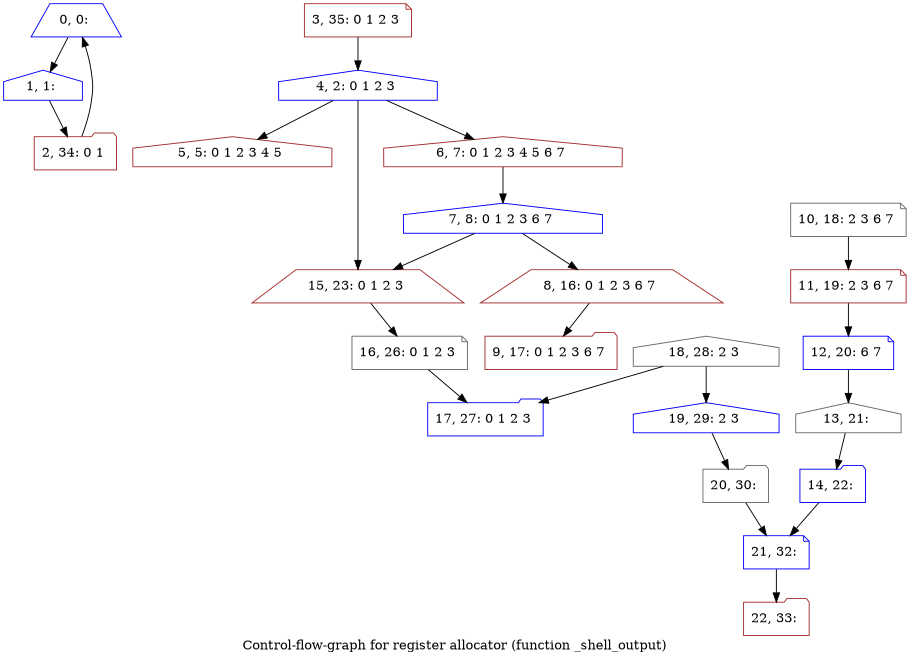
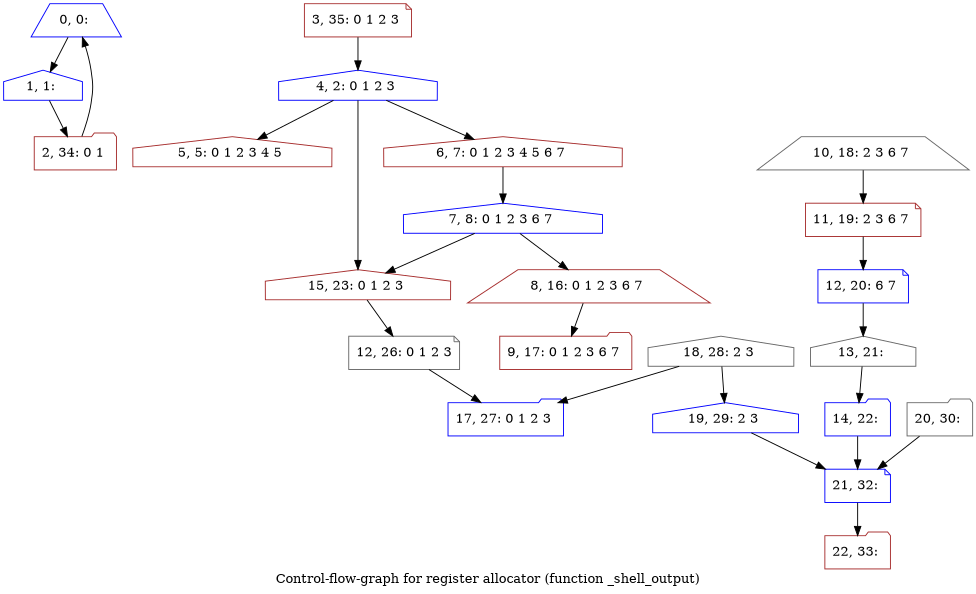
(848, 220) -> (863, 153)
(358, 286) -> (358, 286)
(410, 353) -> (404, 353)
(718, 447) -> (784, 449)
